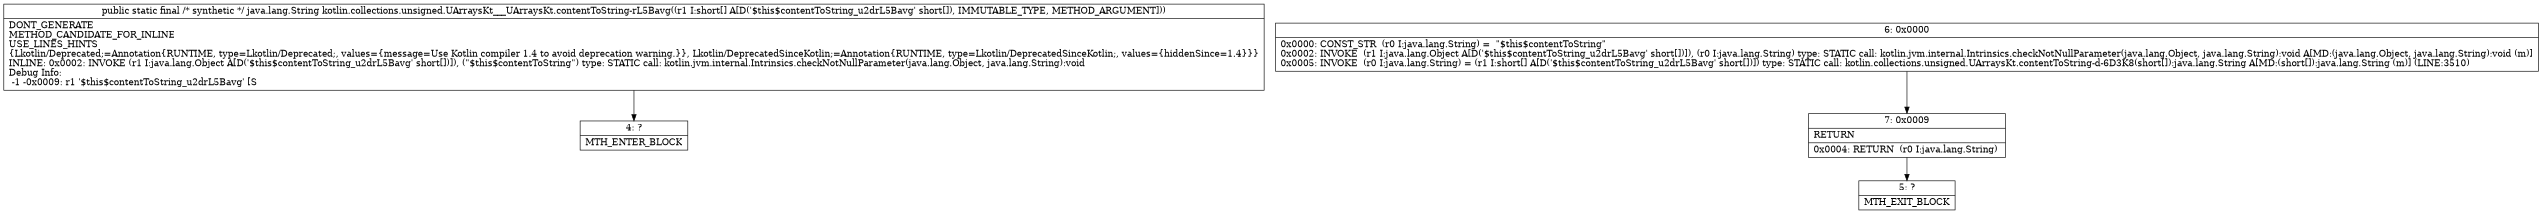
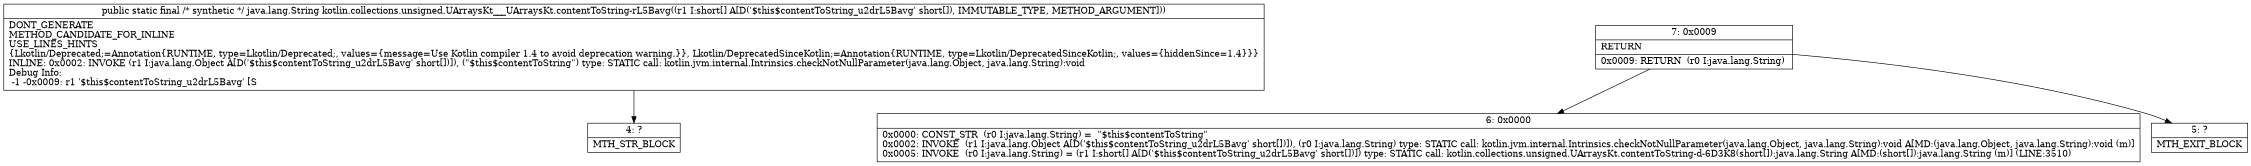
(1907, 89) -> (1607, 90)
(634, 142) -> (634, 145)
(1907, 150) -> (1694, 61)
